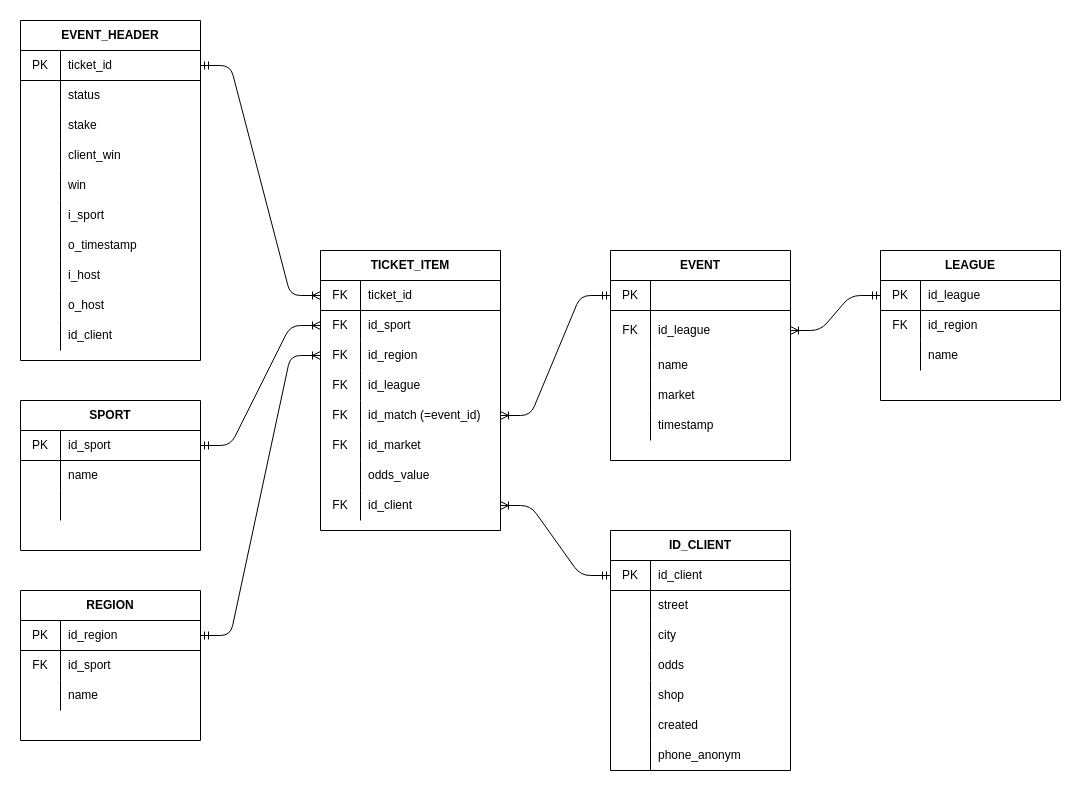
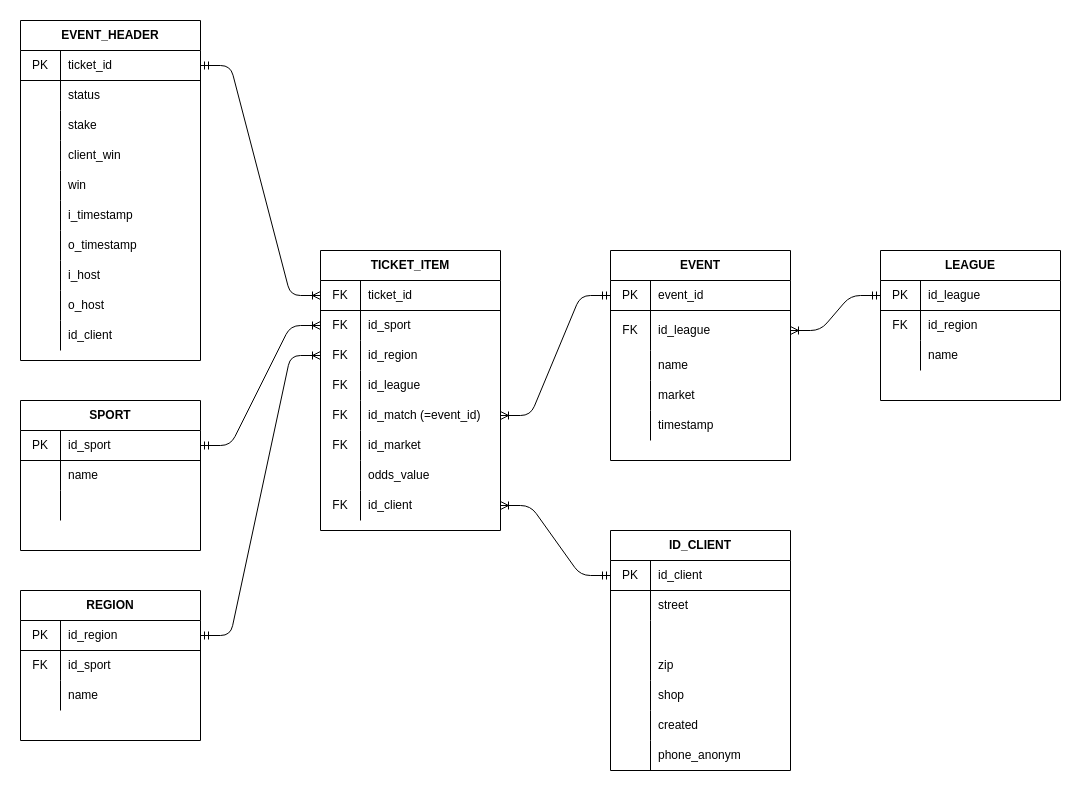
(90, 216) -> (102, 216)
none -> (721, 296)
(721, 636) -> none
(672, 666) -> (667, 666)
